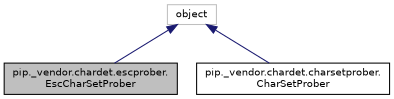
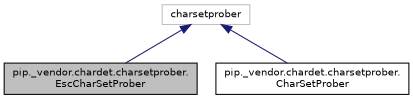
(192, 15) -> (206, 15)
(91, 79) -> (101, 79)
